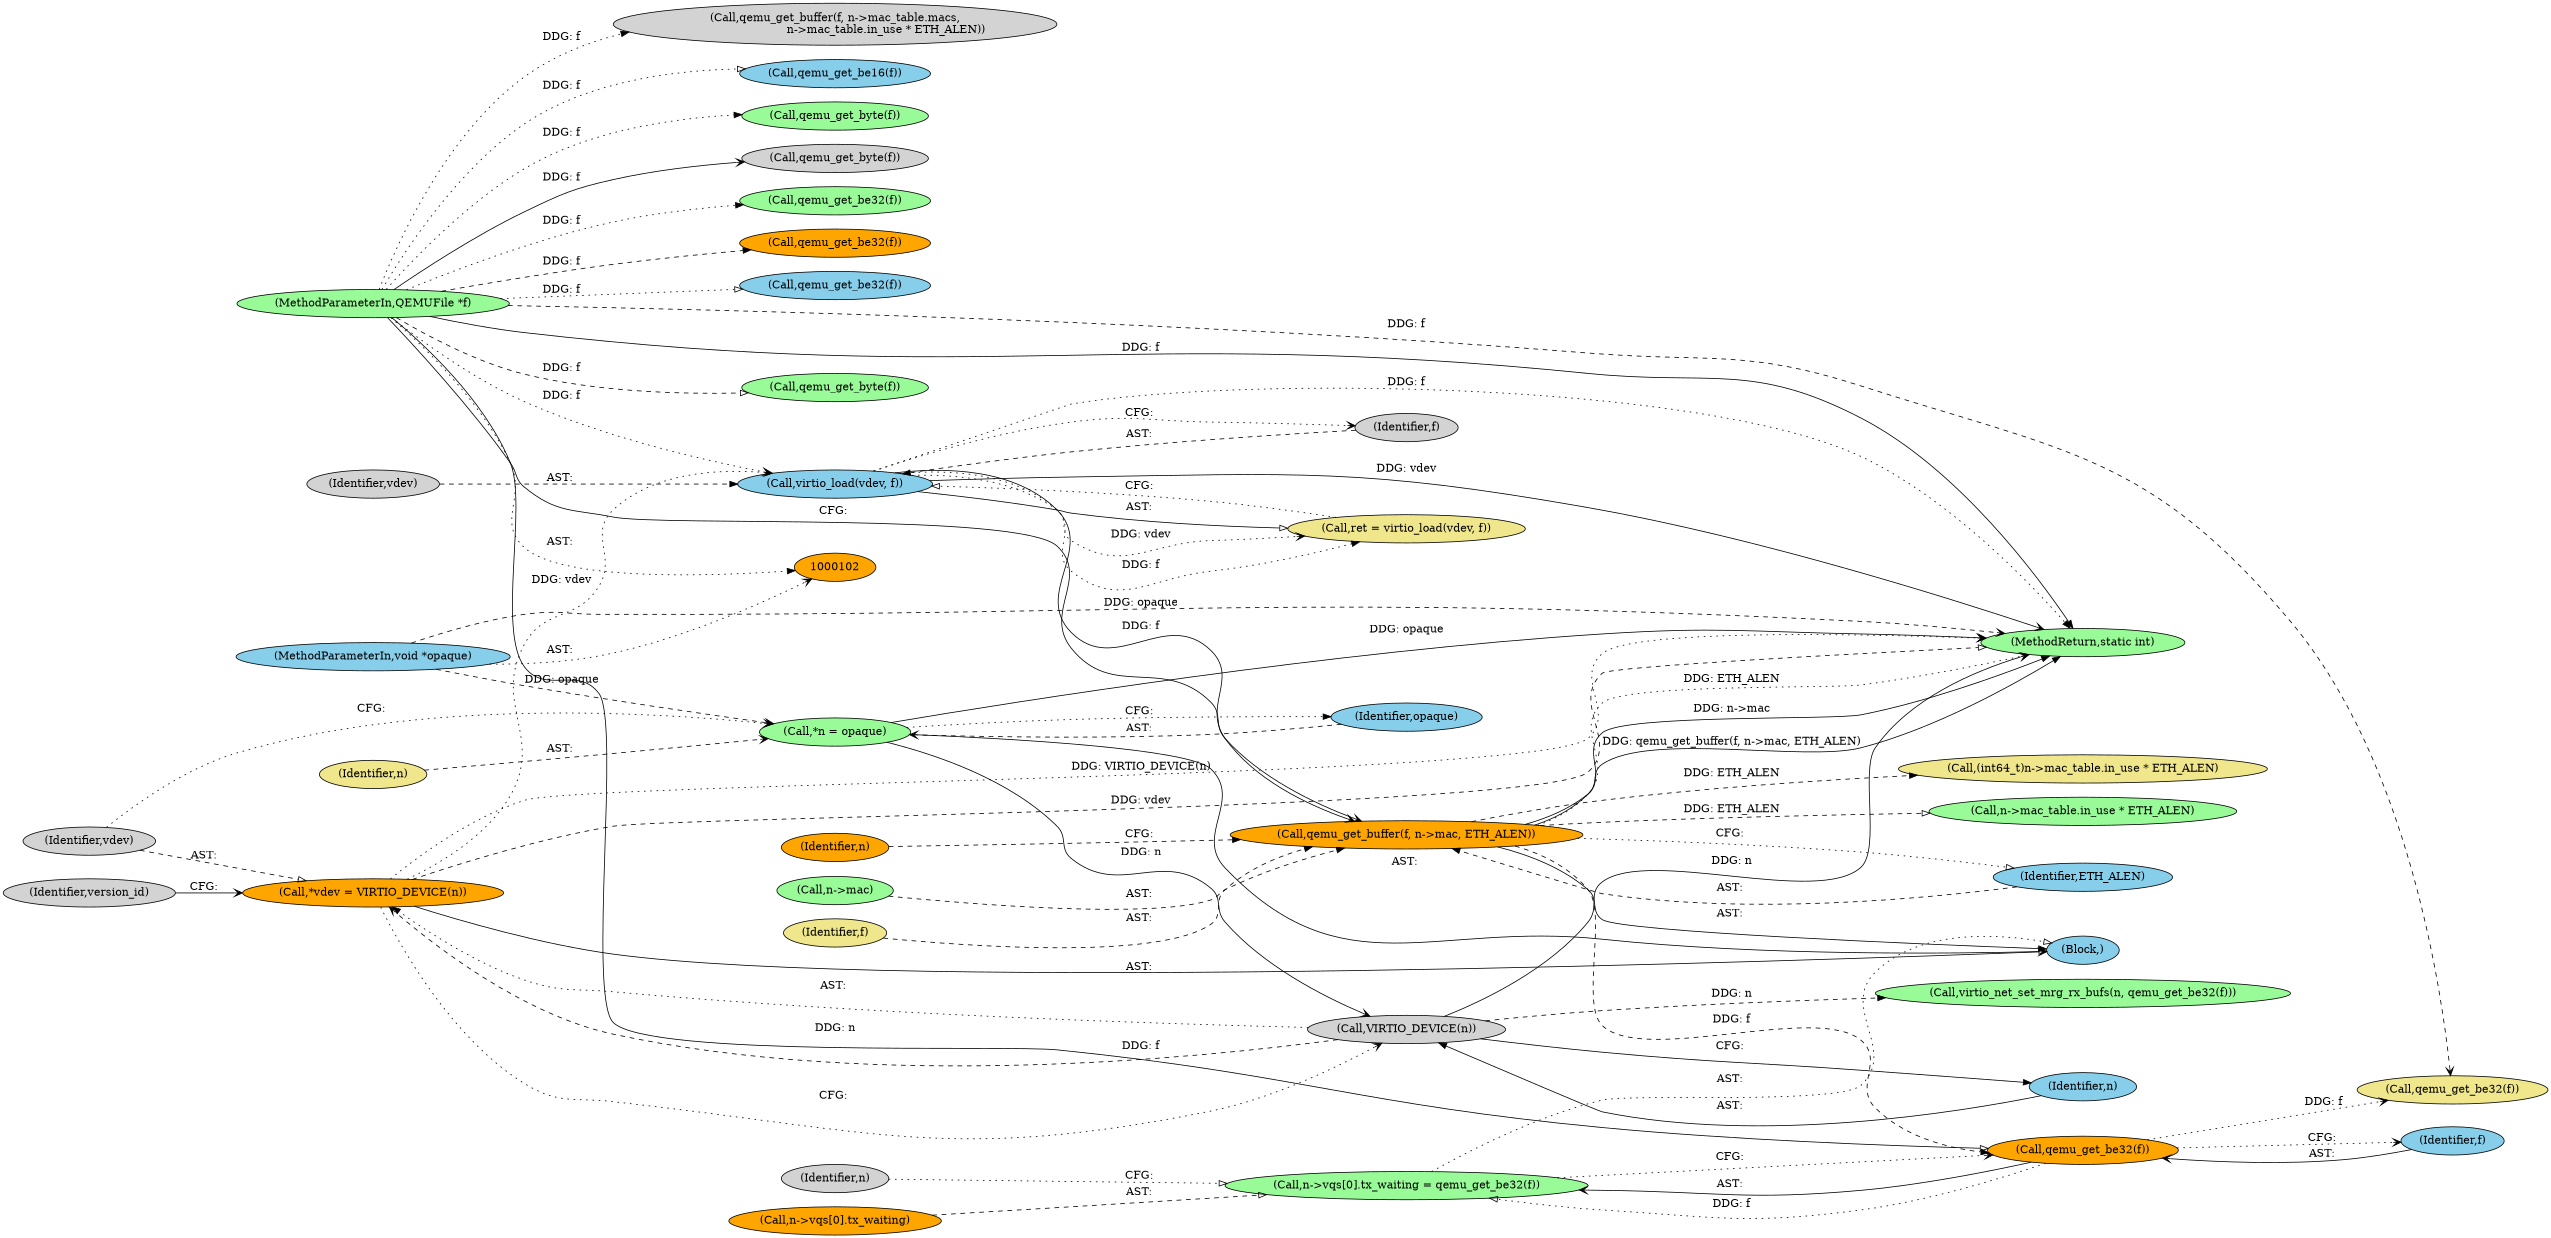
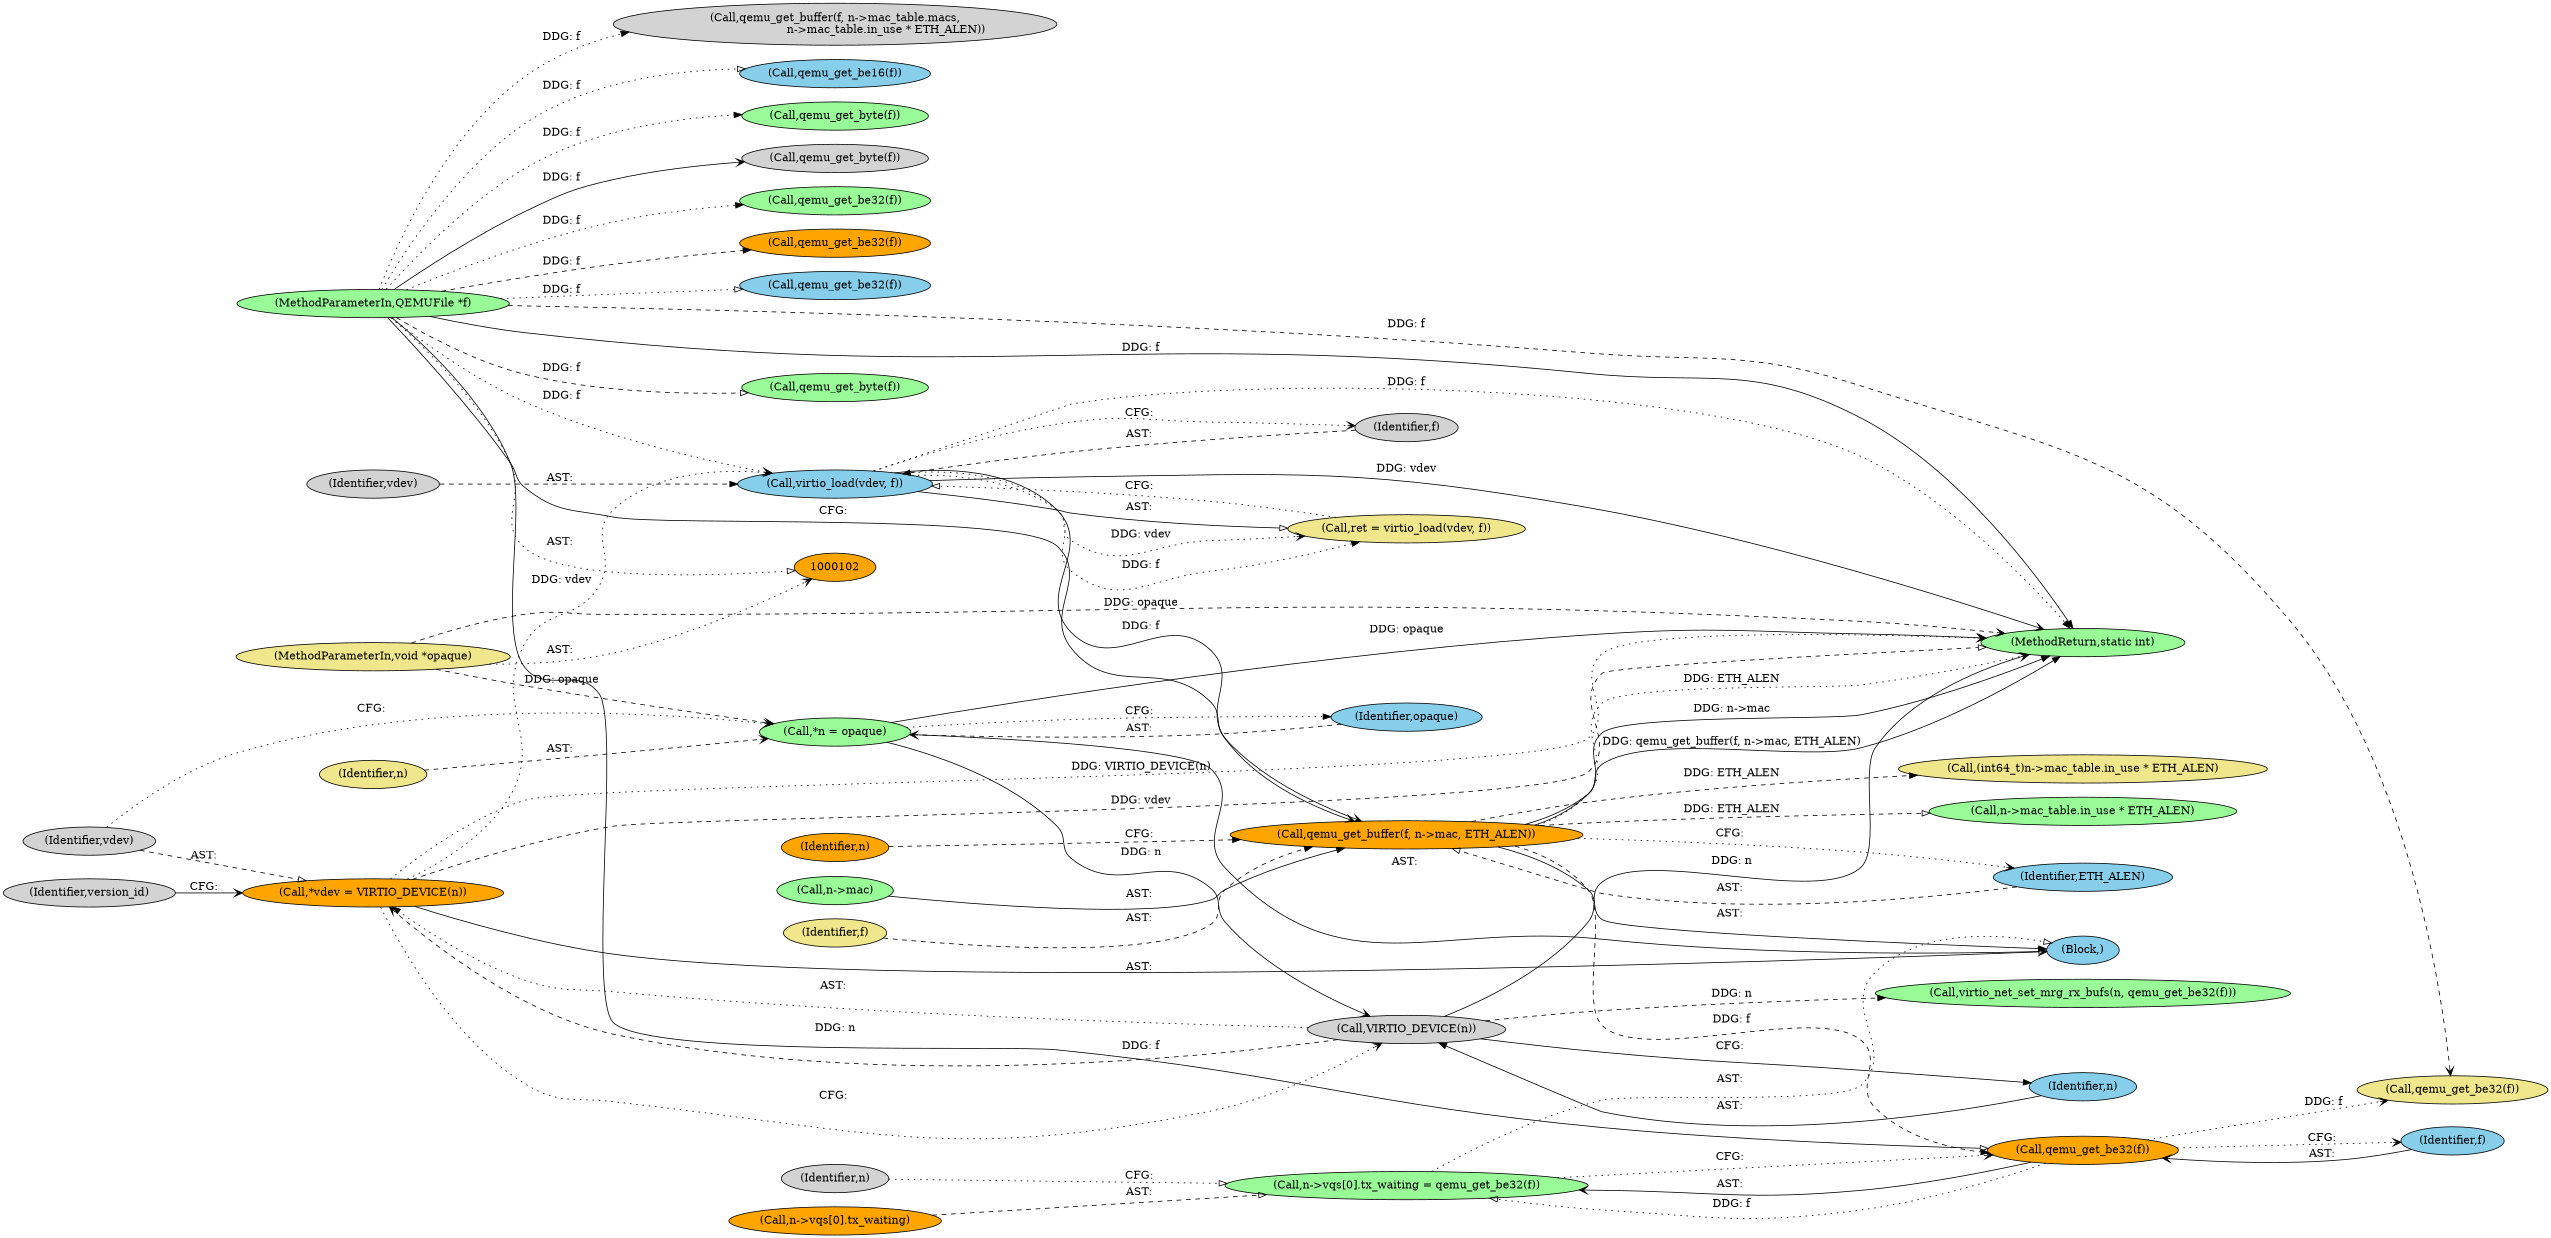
(521, 543) -> (521, 543)
(373, 657) -> (373, 657)
(1792, 848) -> (1792, 848)
(1735, 904) -> (1735, 904)
(1118, 909) -> (1118, 909)
